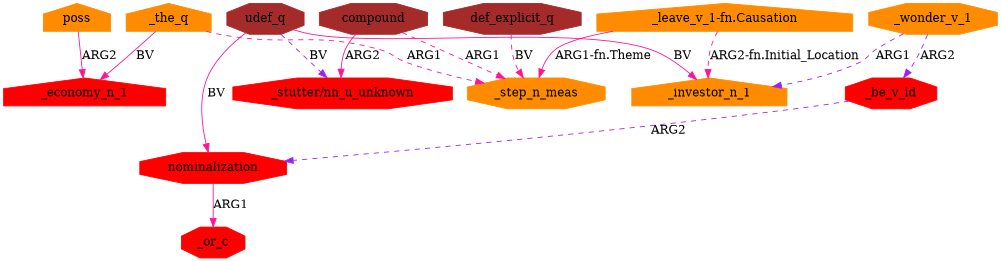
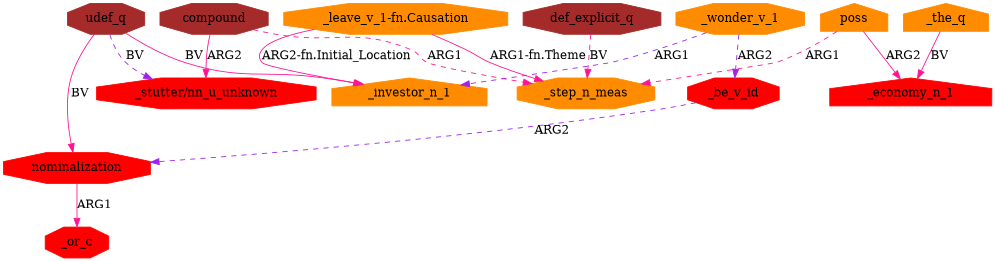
(725, 19) -> (396, 19)
(357, 44) -> (747, 67)
(710, 50) -> (273, 67)
